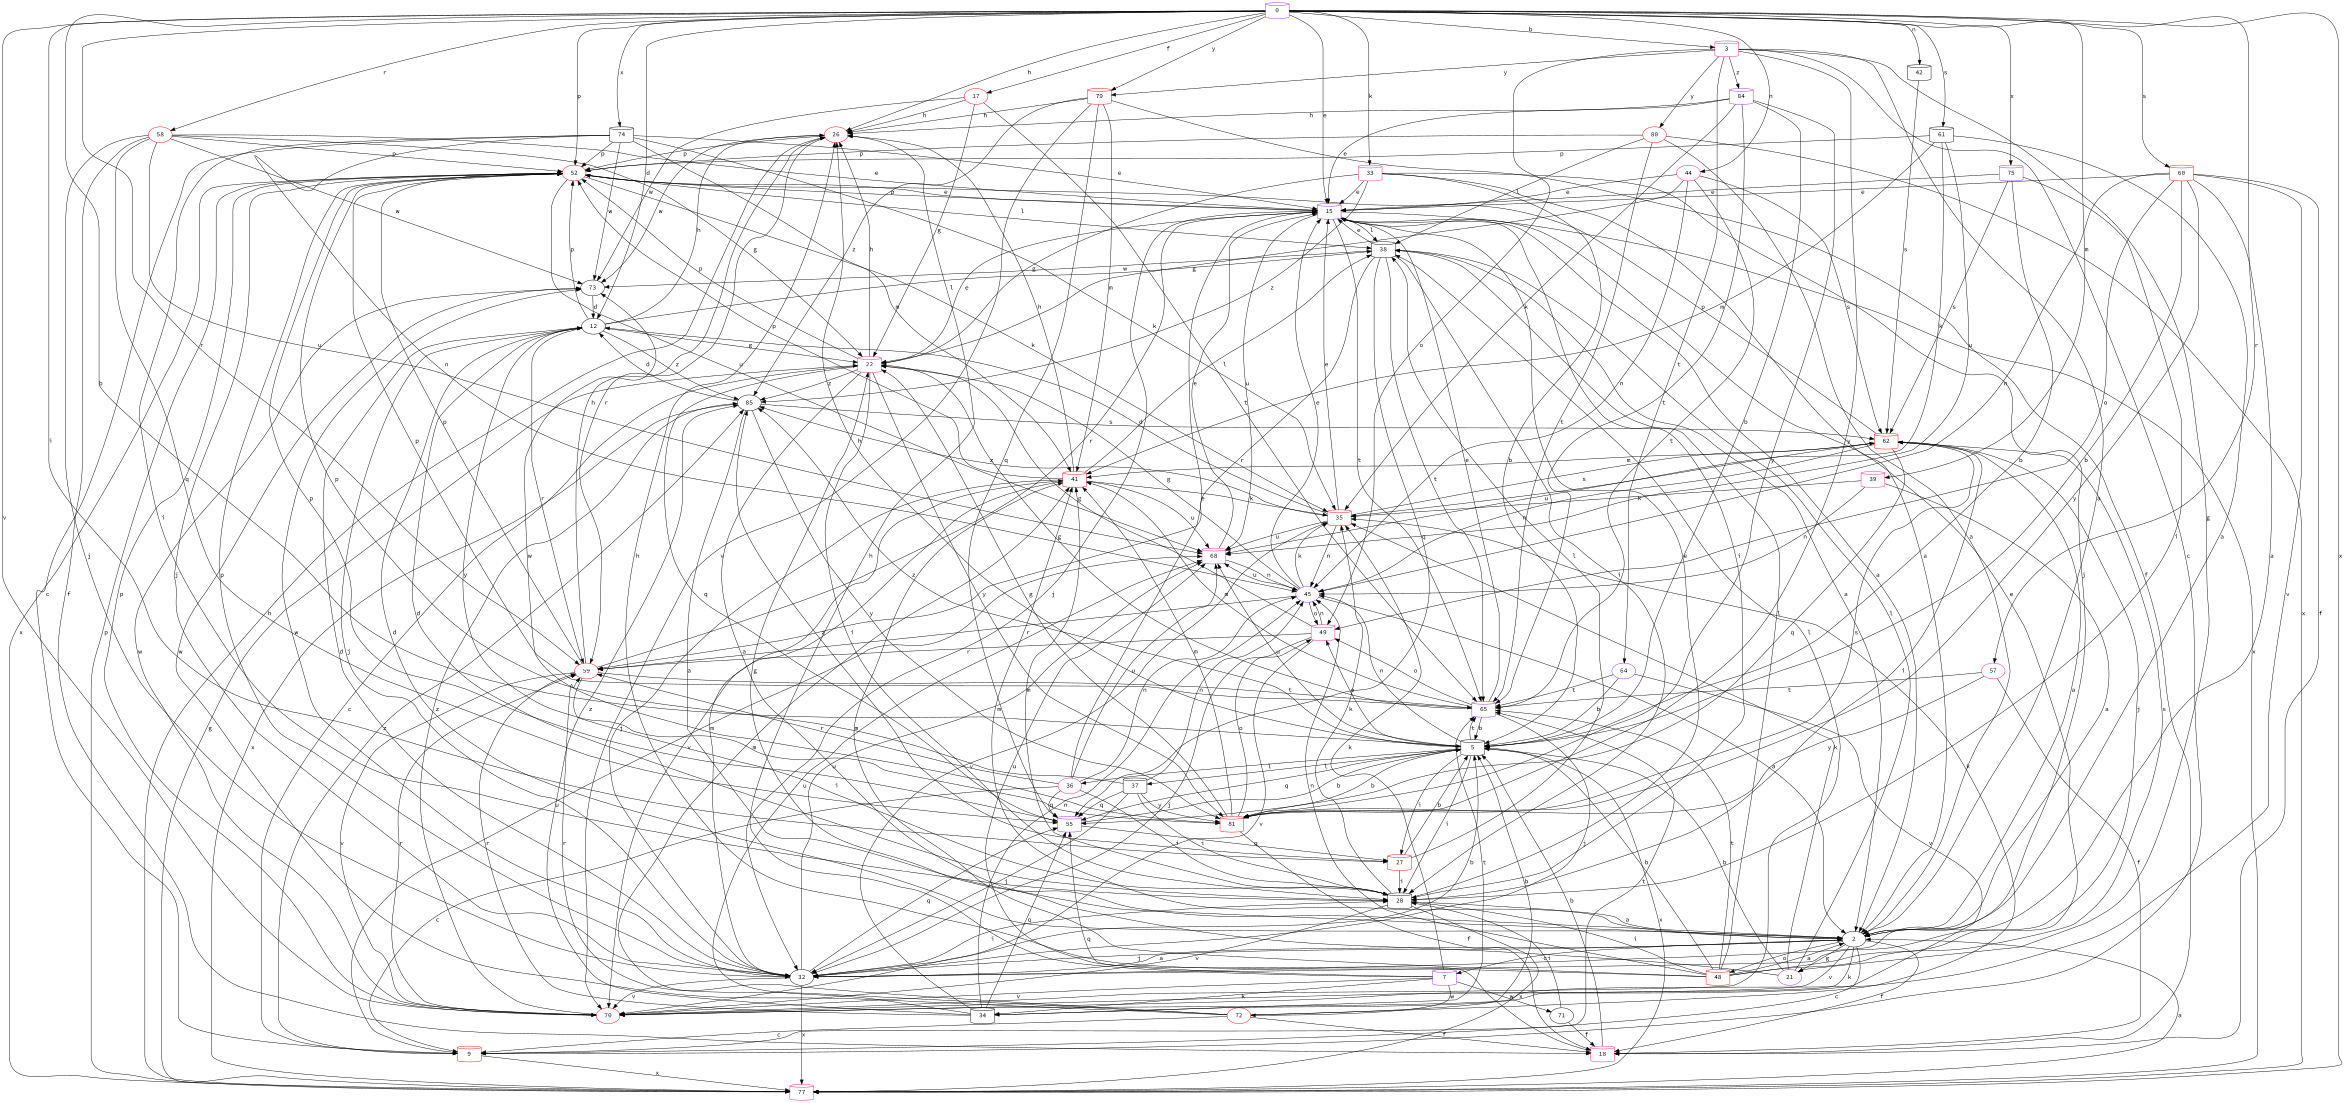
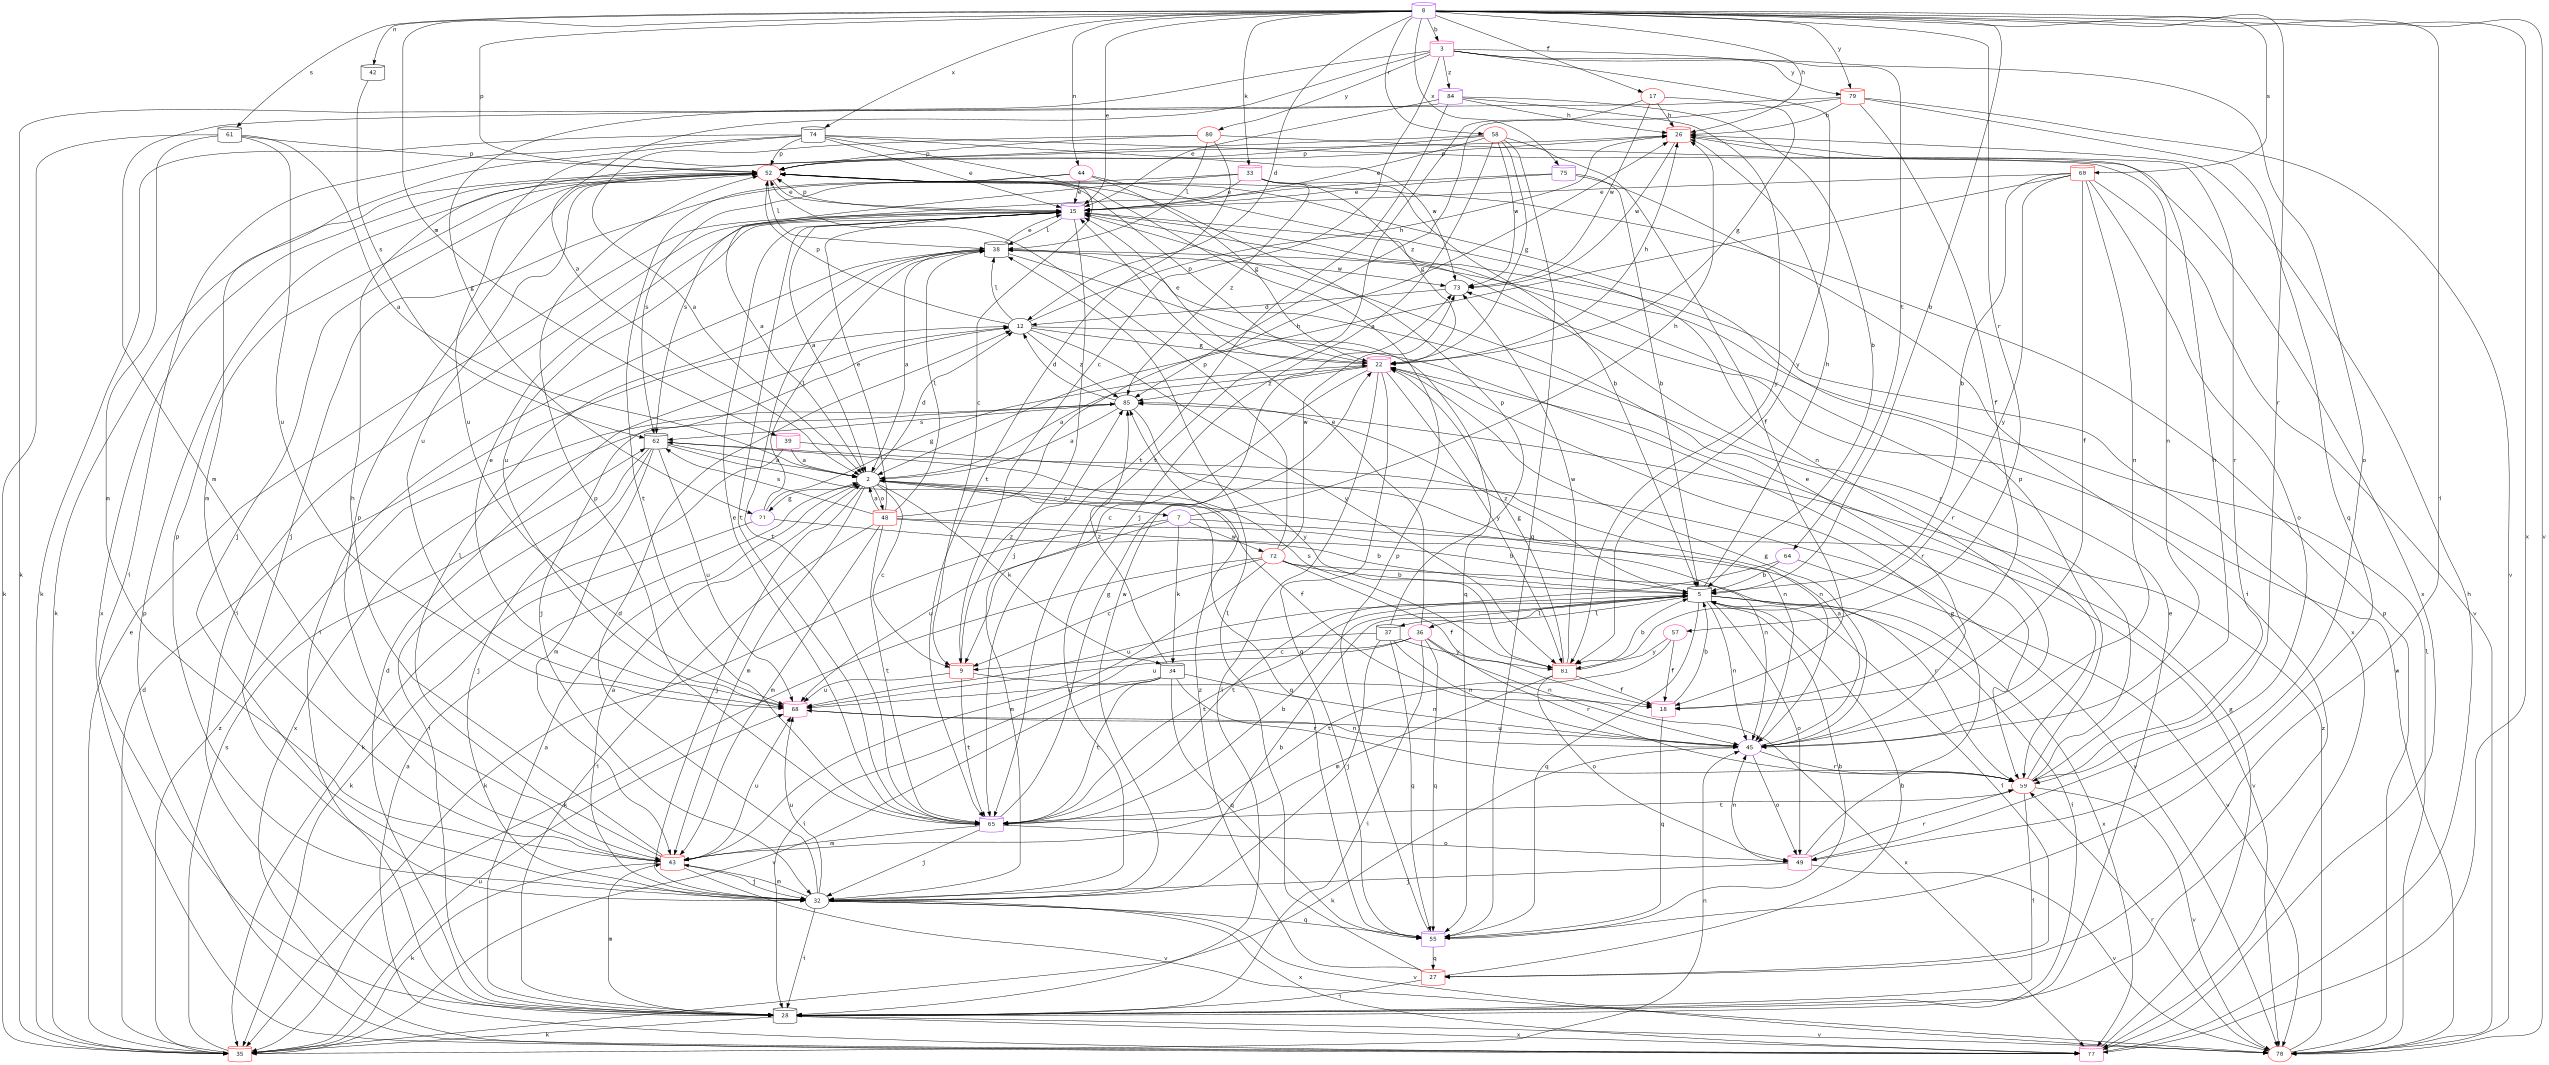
(836, 135) -> (1679, 135)
(1266, 198) -> (1093, 292)
(1886, 441) -> (656, 441)
(1075, 479) -> (672, 863)
(1445, 977) -> (1179, 518)
(1562, 1016) -> none
